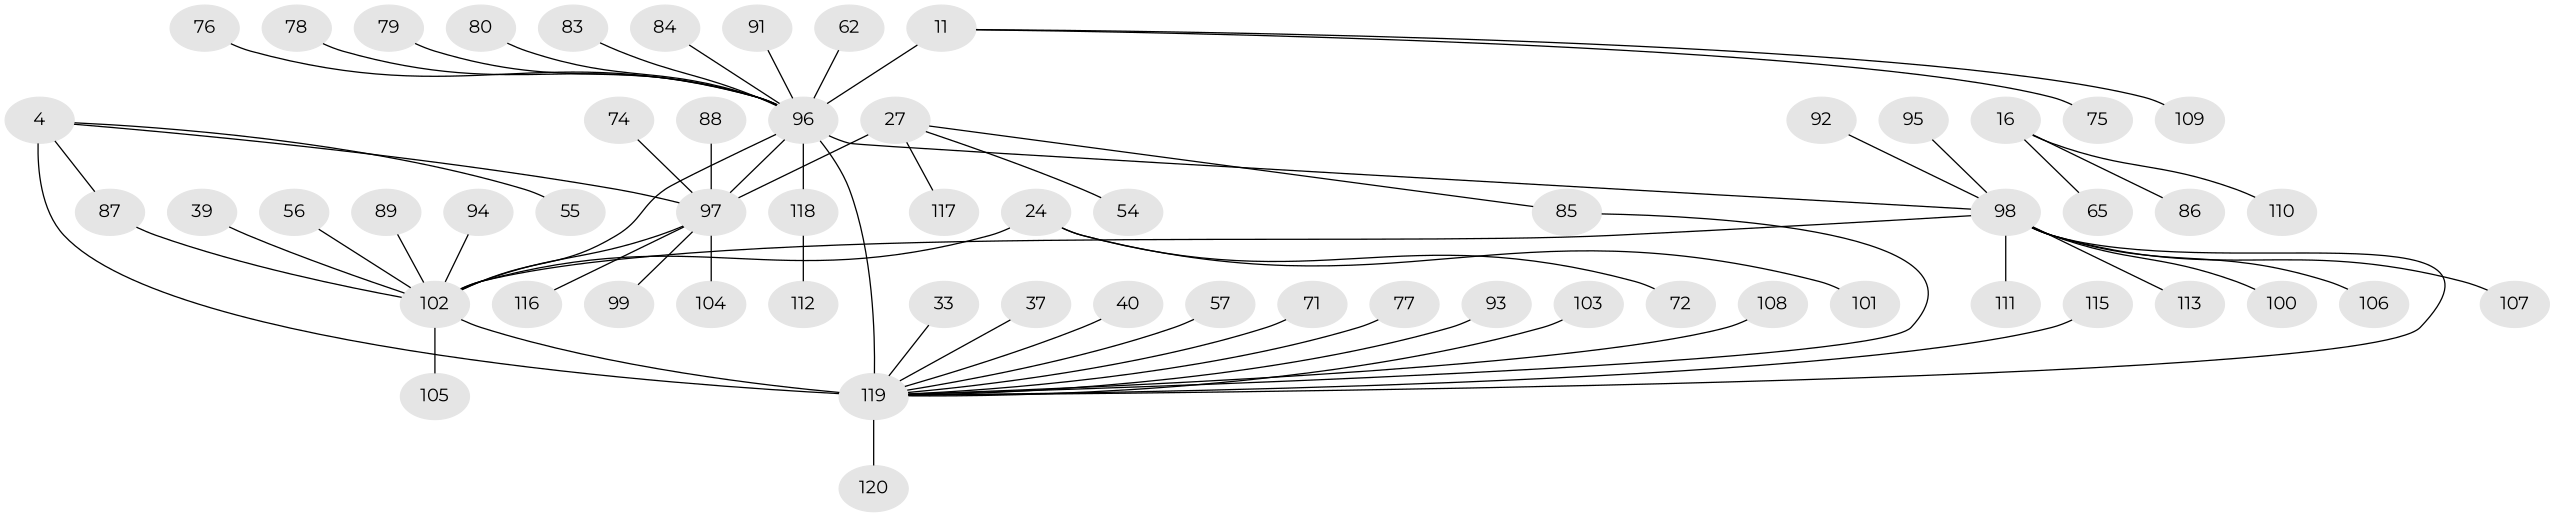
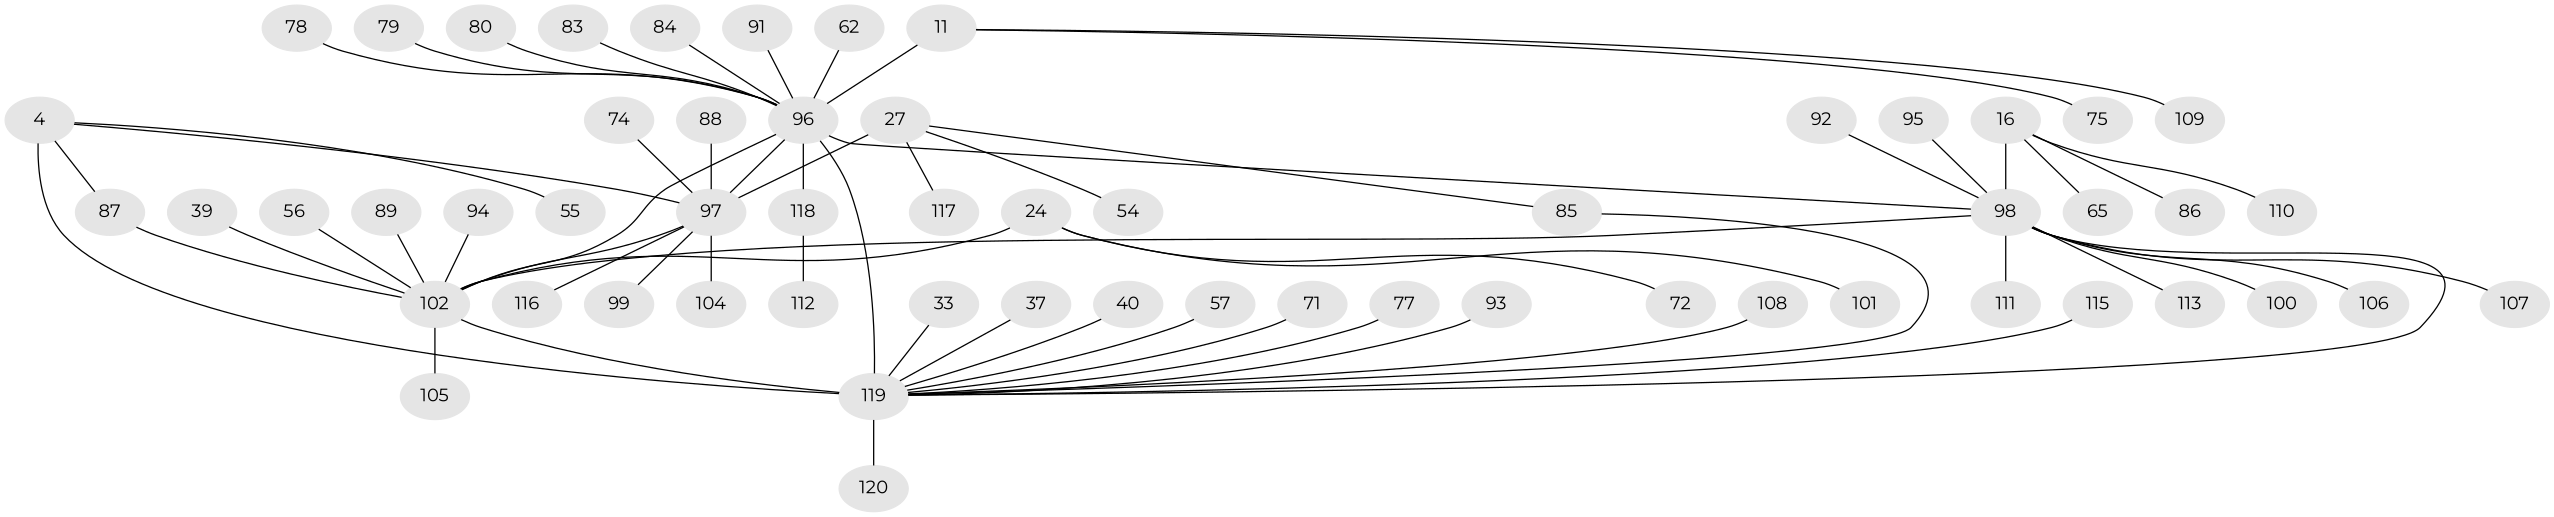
(205, 28) -> none
none -> (2006, 166)
(1589, 304) -> none
